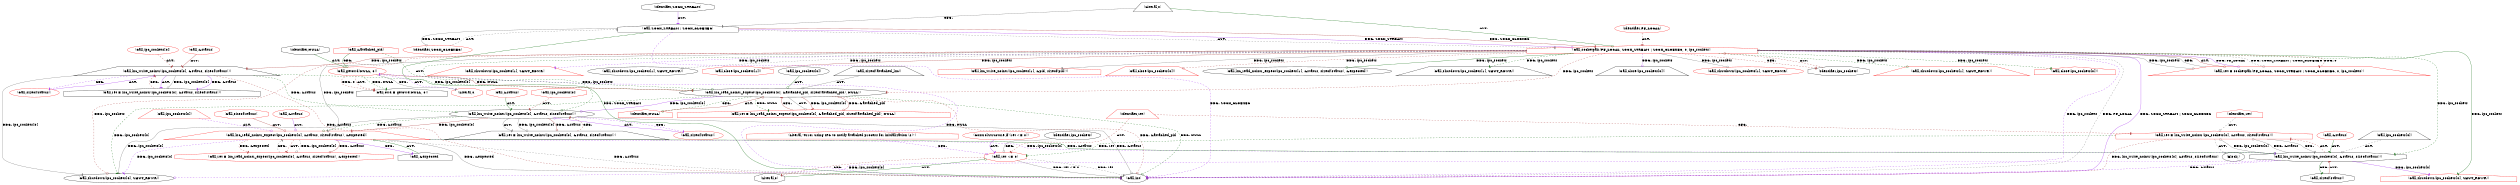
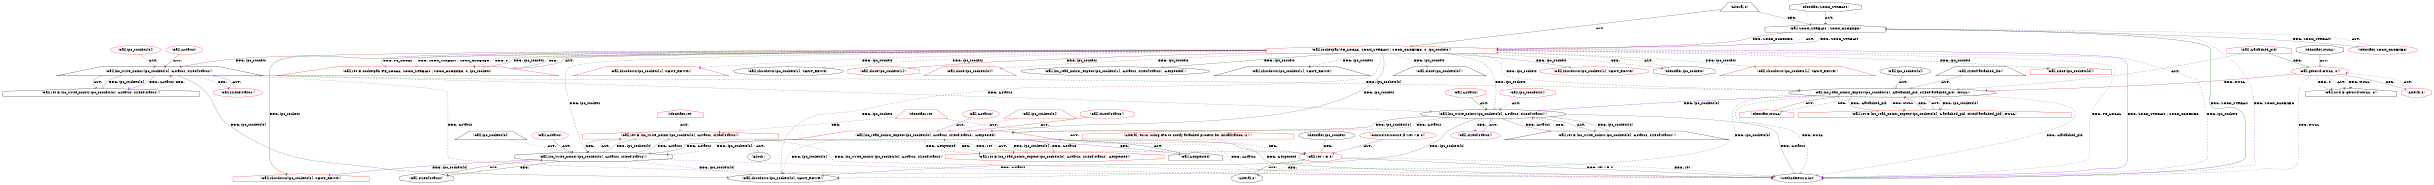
(678, 17) -> (1825, 17)
(1642, 29) -> none
(1019, 71) -> none
(1134, 178) -> (1797, 178)
